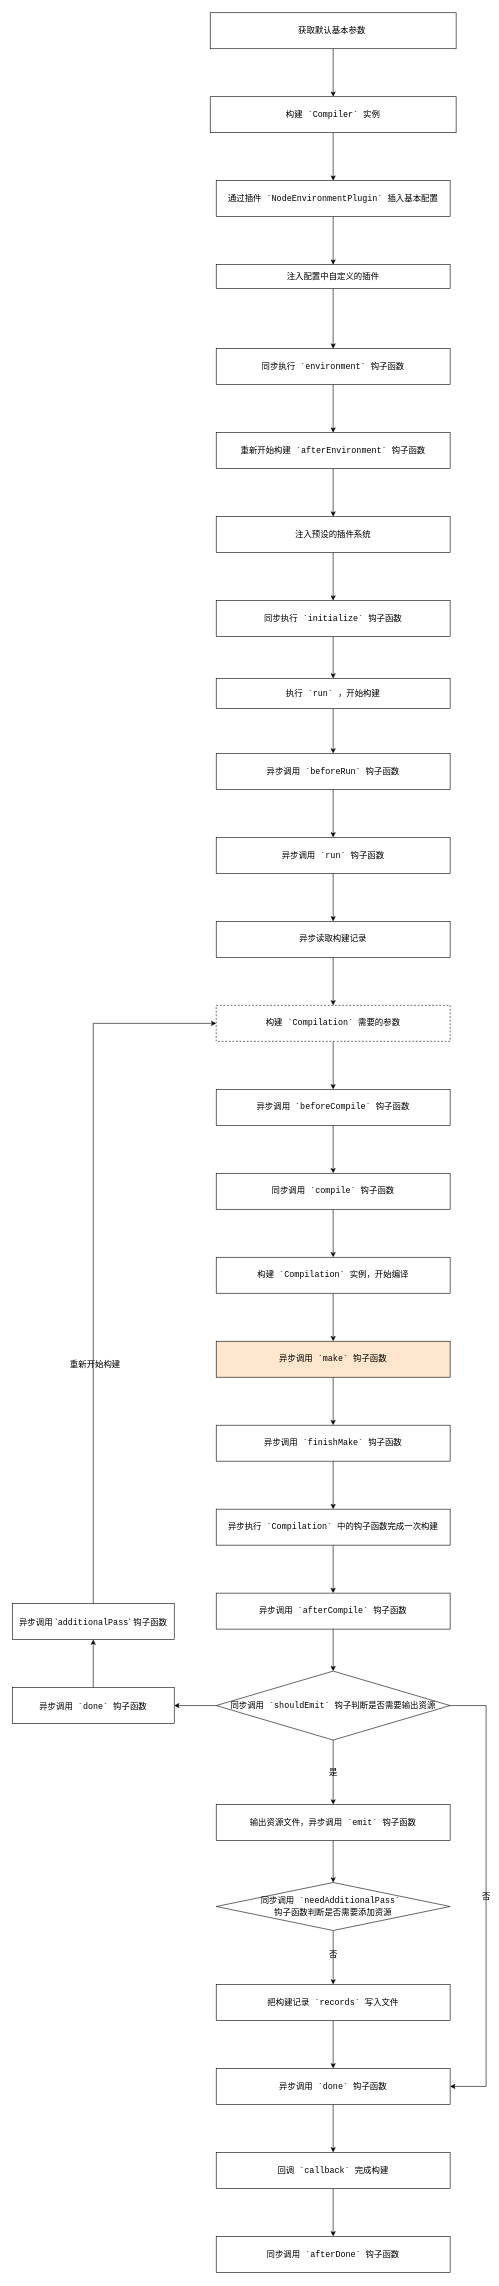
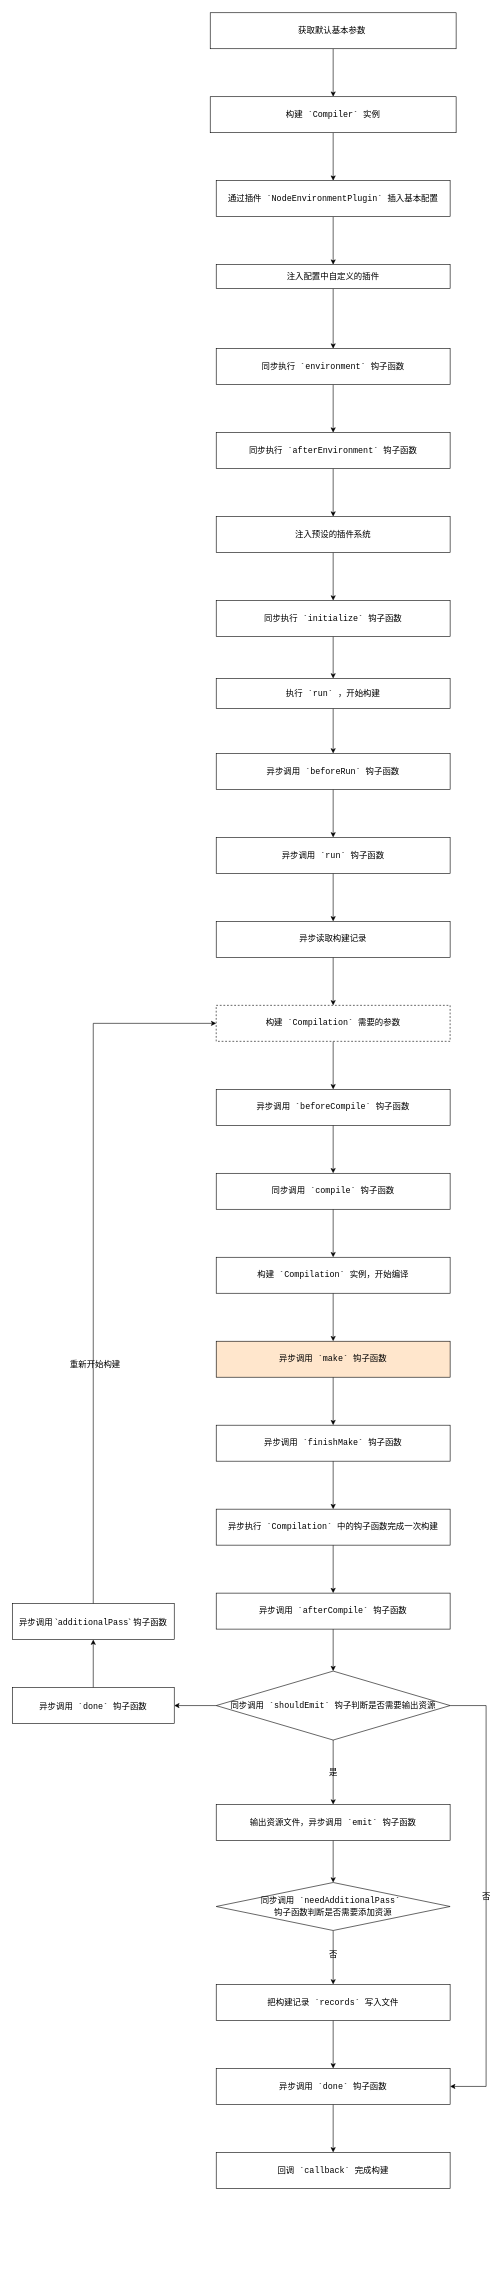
(333, 450) -> (333, 450)
(333, 2231) -> none
(333, 2255) -> none
